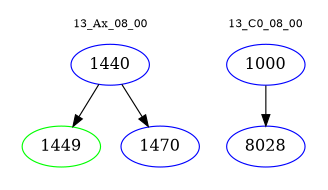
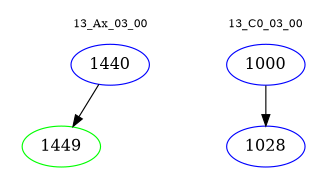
(111, 24) -> (111, 24)
(266, 24) -> (266, 24)
(160, 147) -> none
(266, 147) -> (266, 147)
